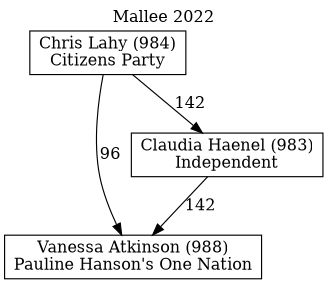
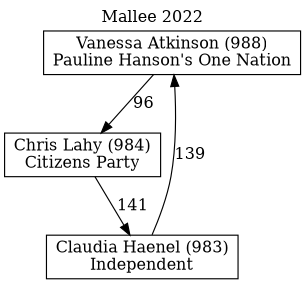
(190, 104) -> (133, 206)
(97, 151) -> (131, 99)
(201, 206) -> (190, 155)
